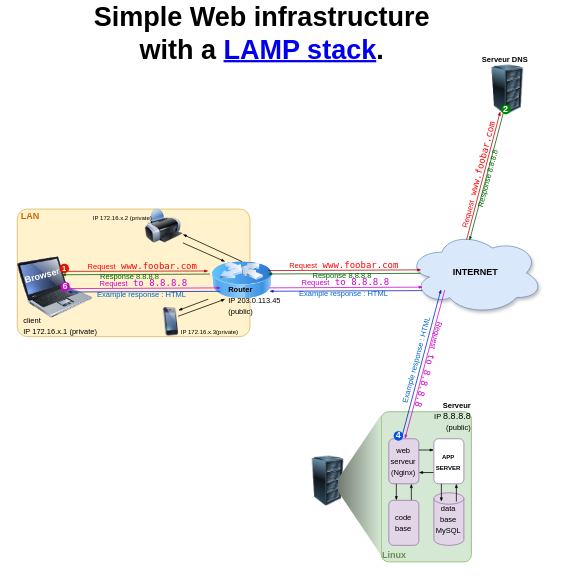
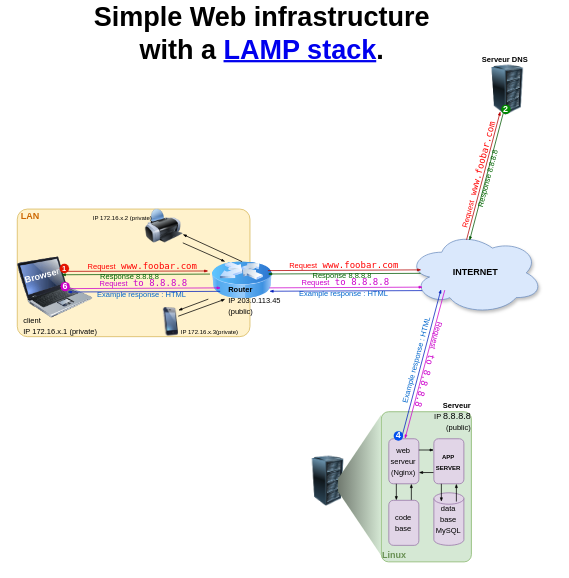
(448, 461) -> (448, 461)
